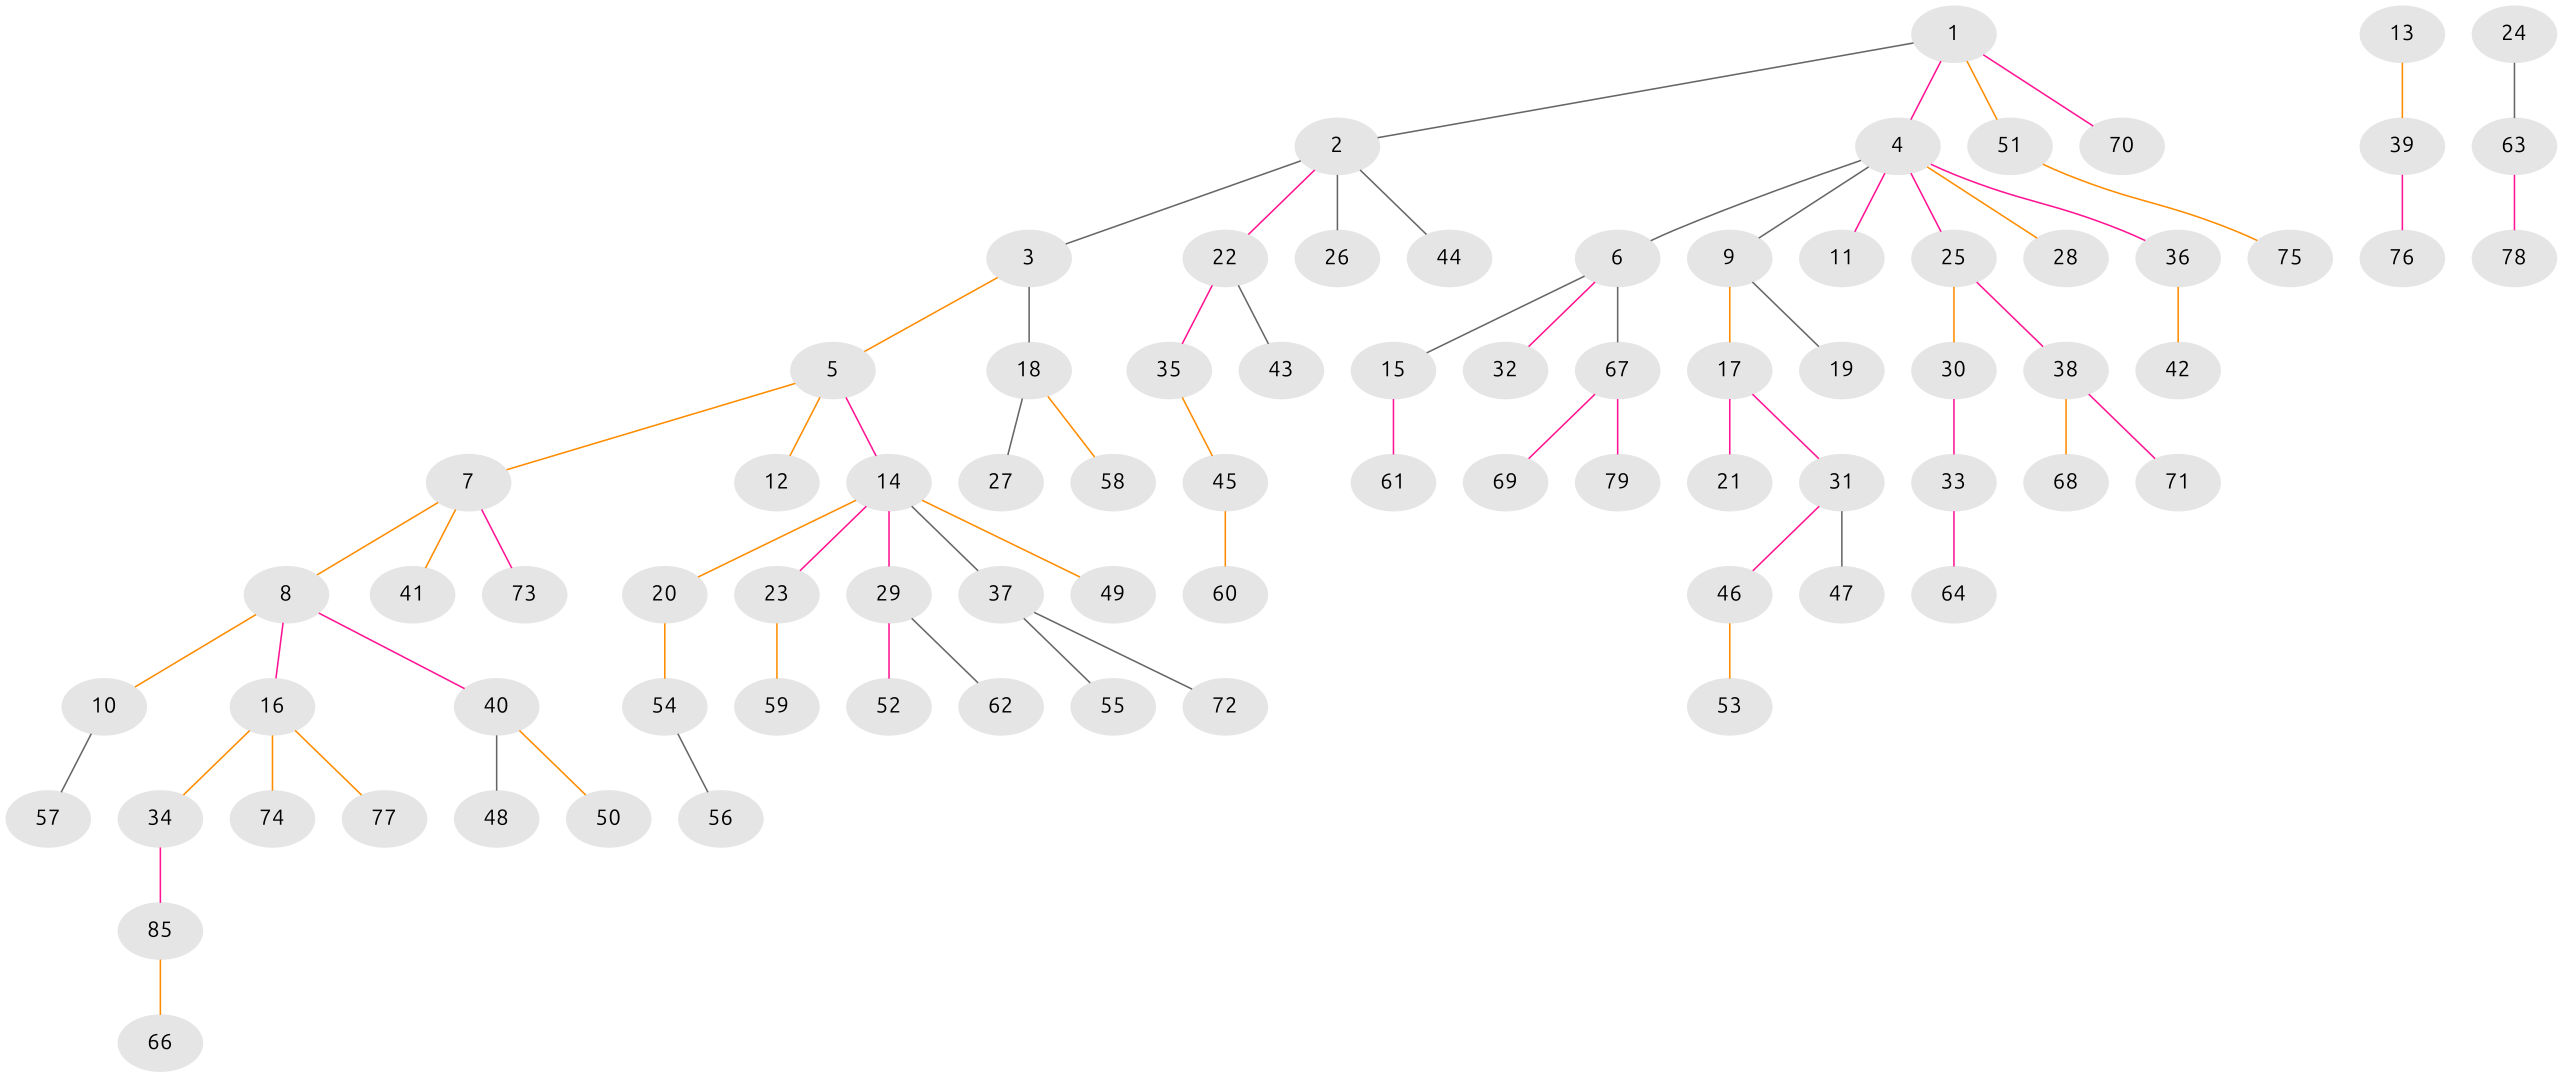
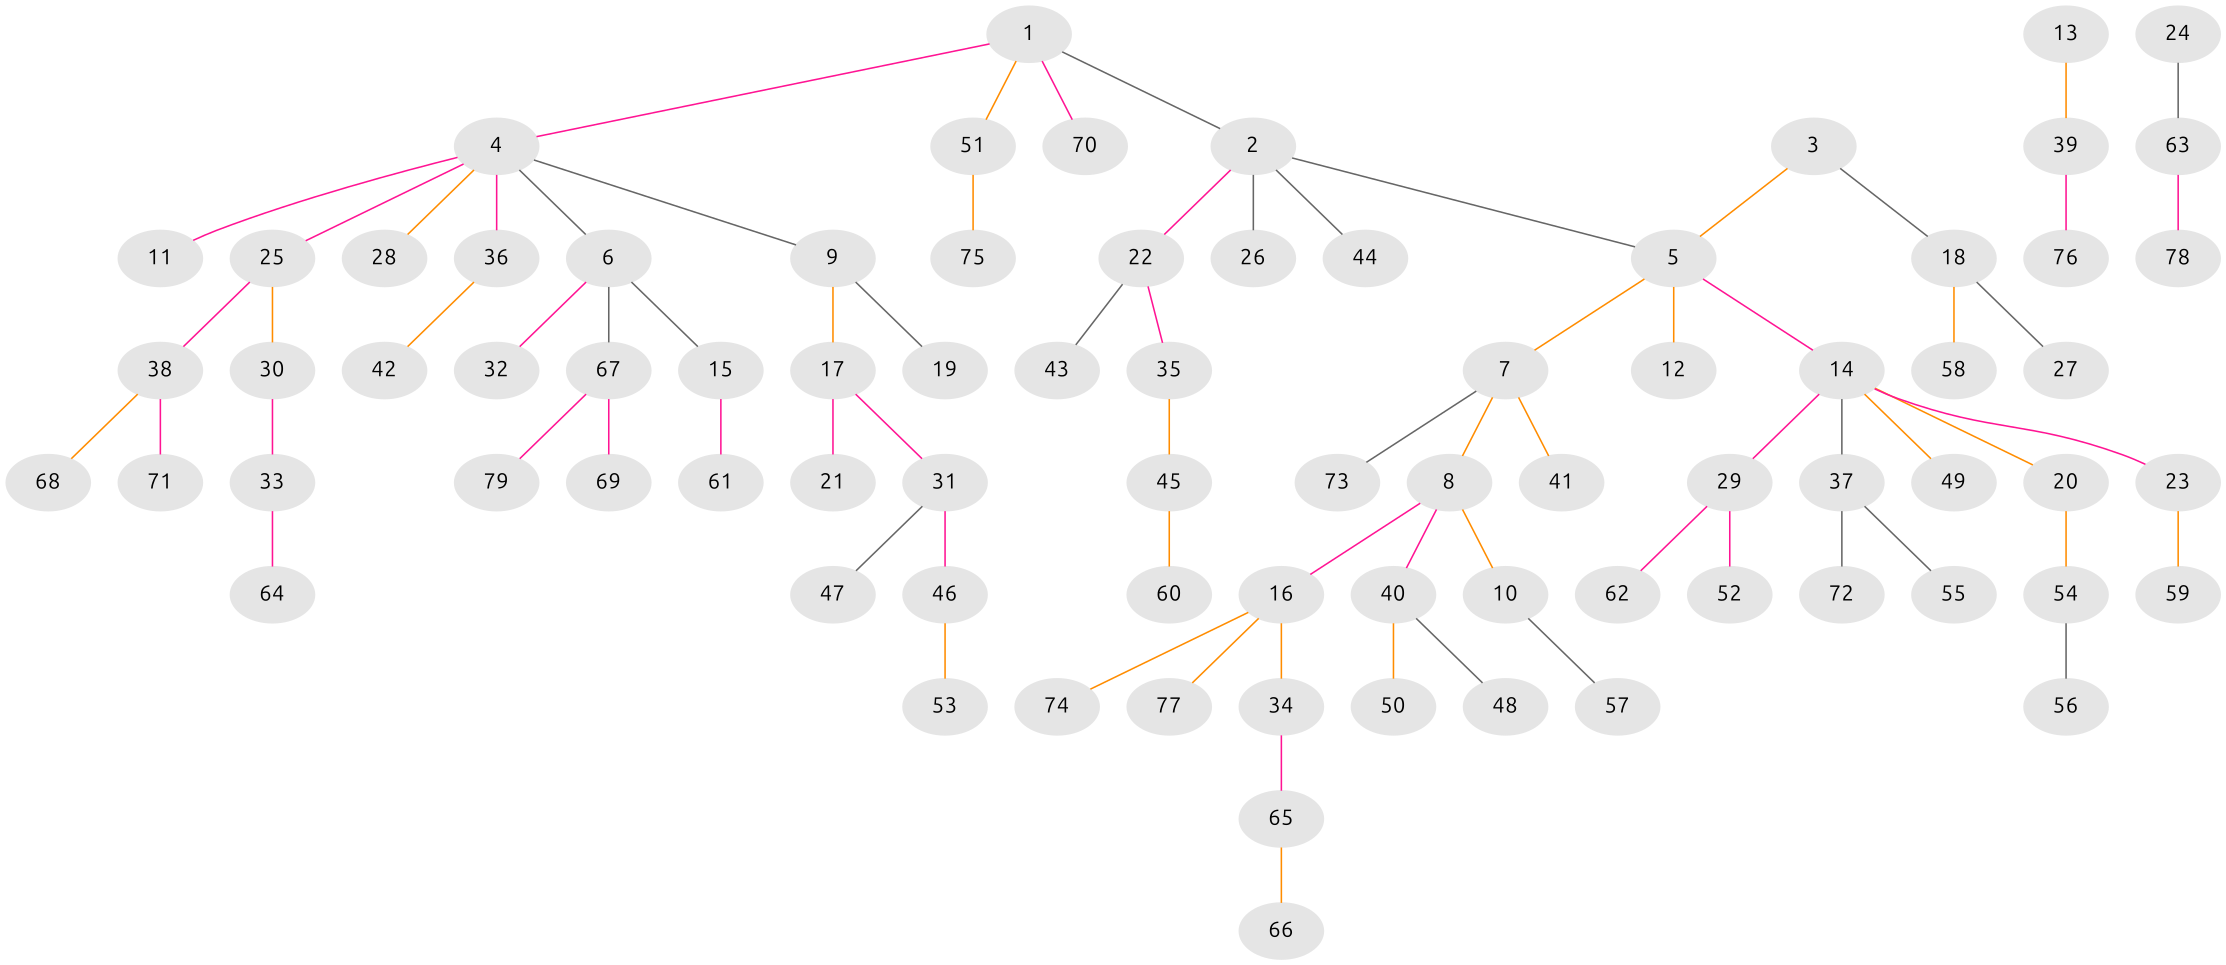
(1183, 202) -> (1464, 202)
(497, 539) -> (1421, 427)
(945, 651) -> (1674, 539)
(160, 931) -> (1281, 819)
